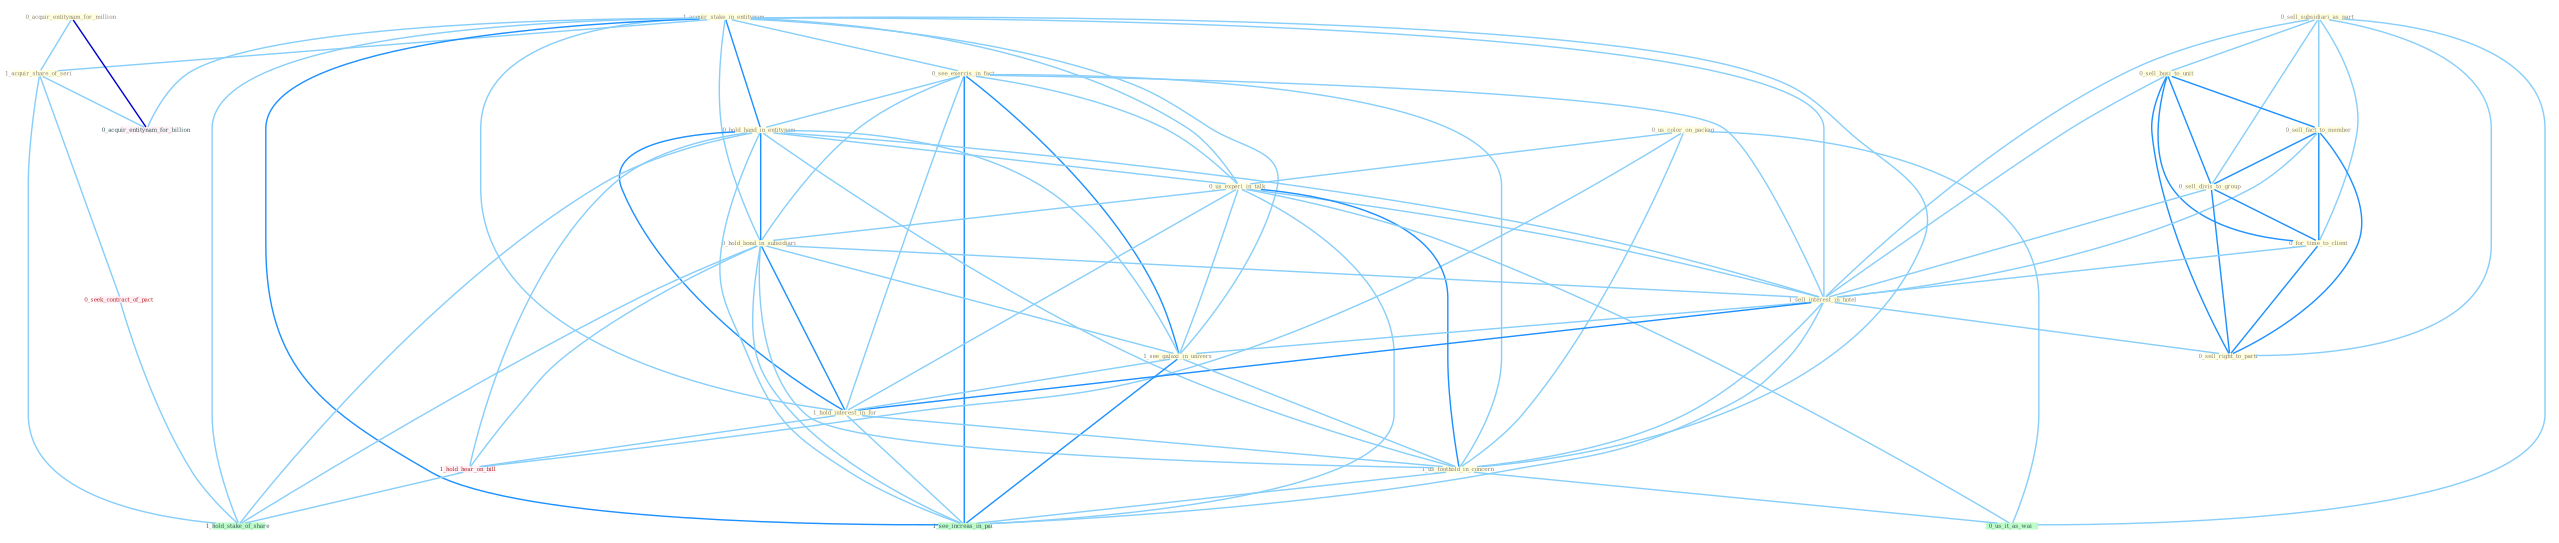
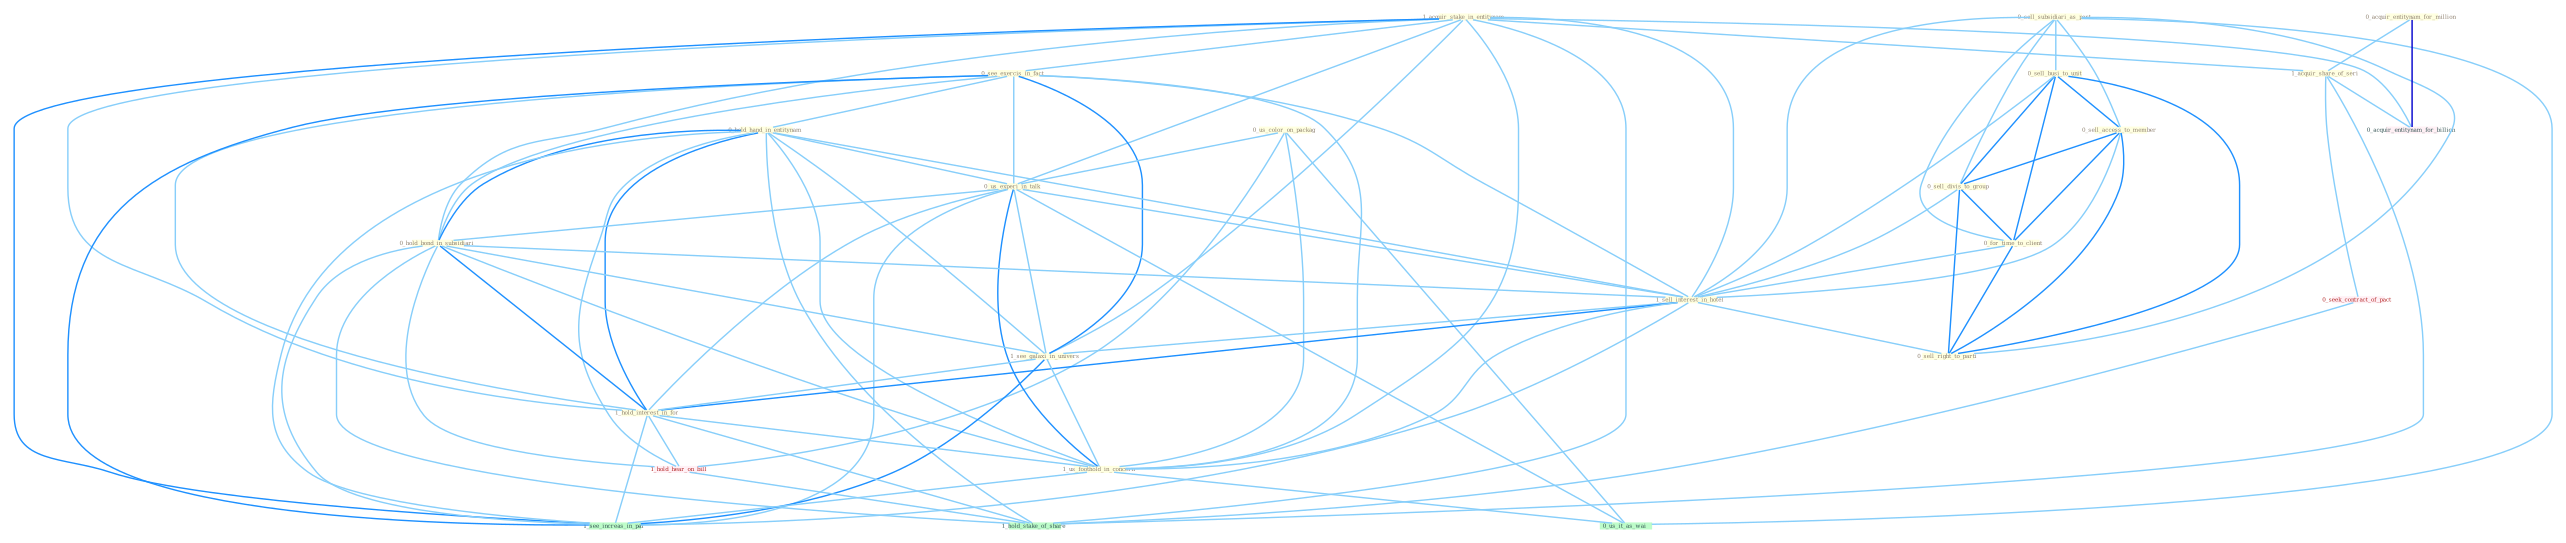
(743, 73) -> none
(2319, 130) -> (2121, 130)
none -> (832, 467)
